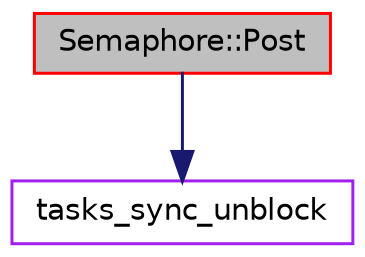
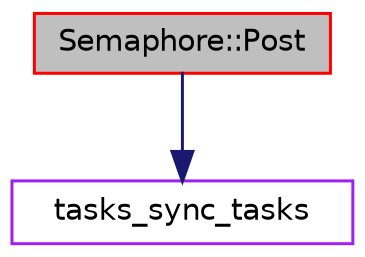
(182, 212) -> (182, 212)
